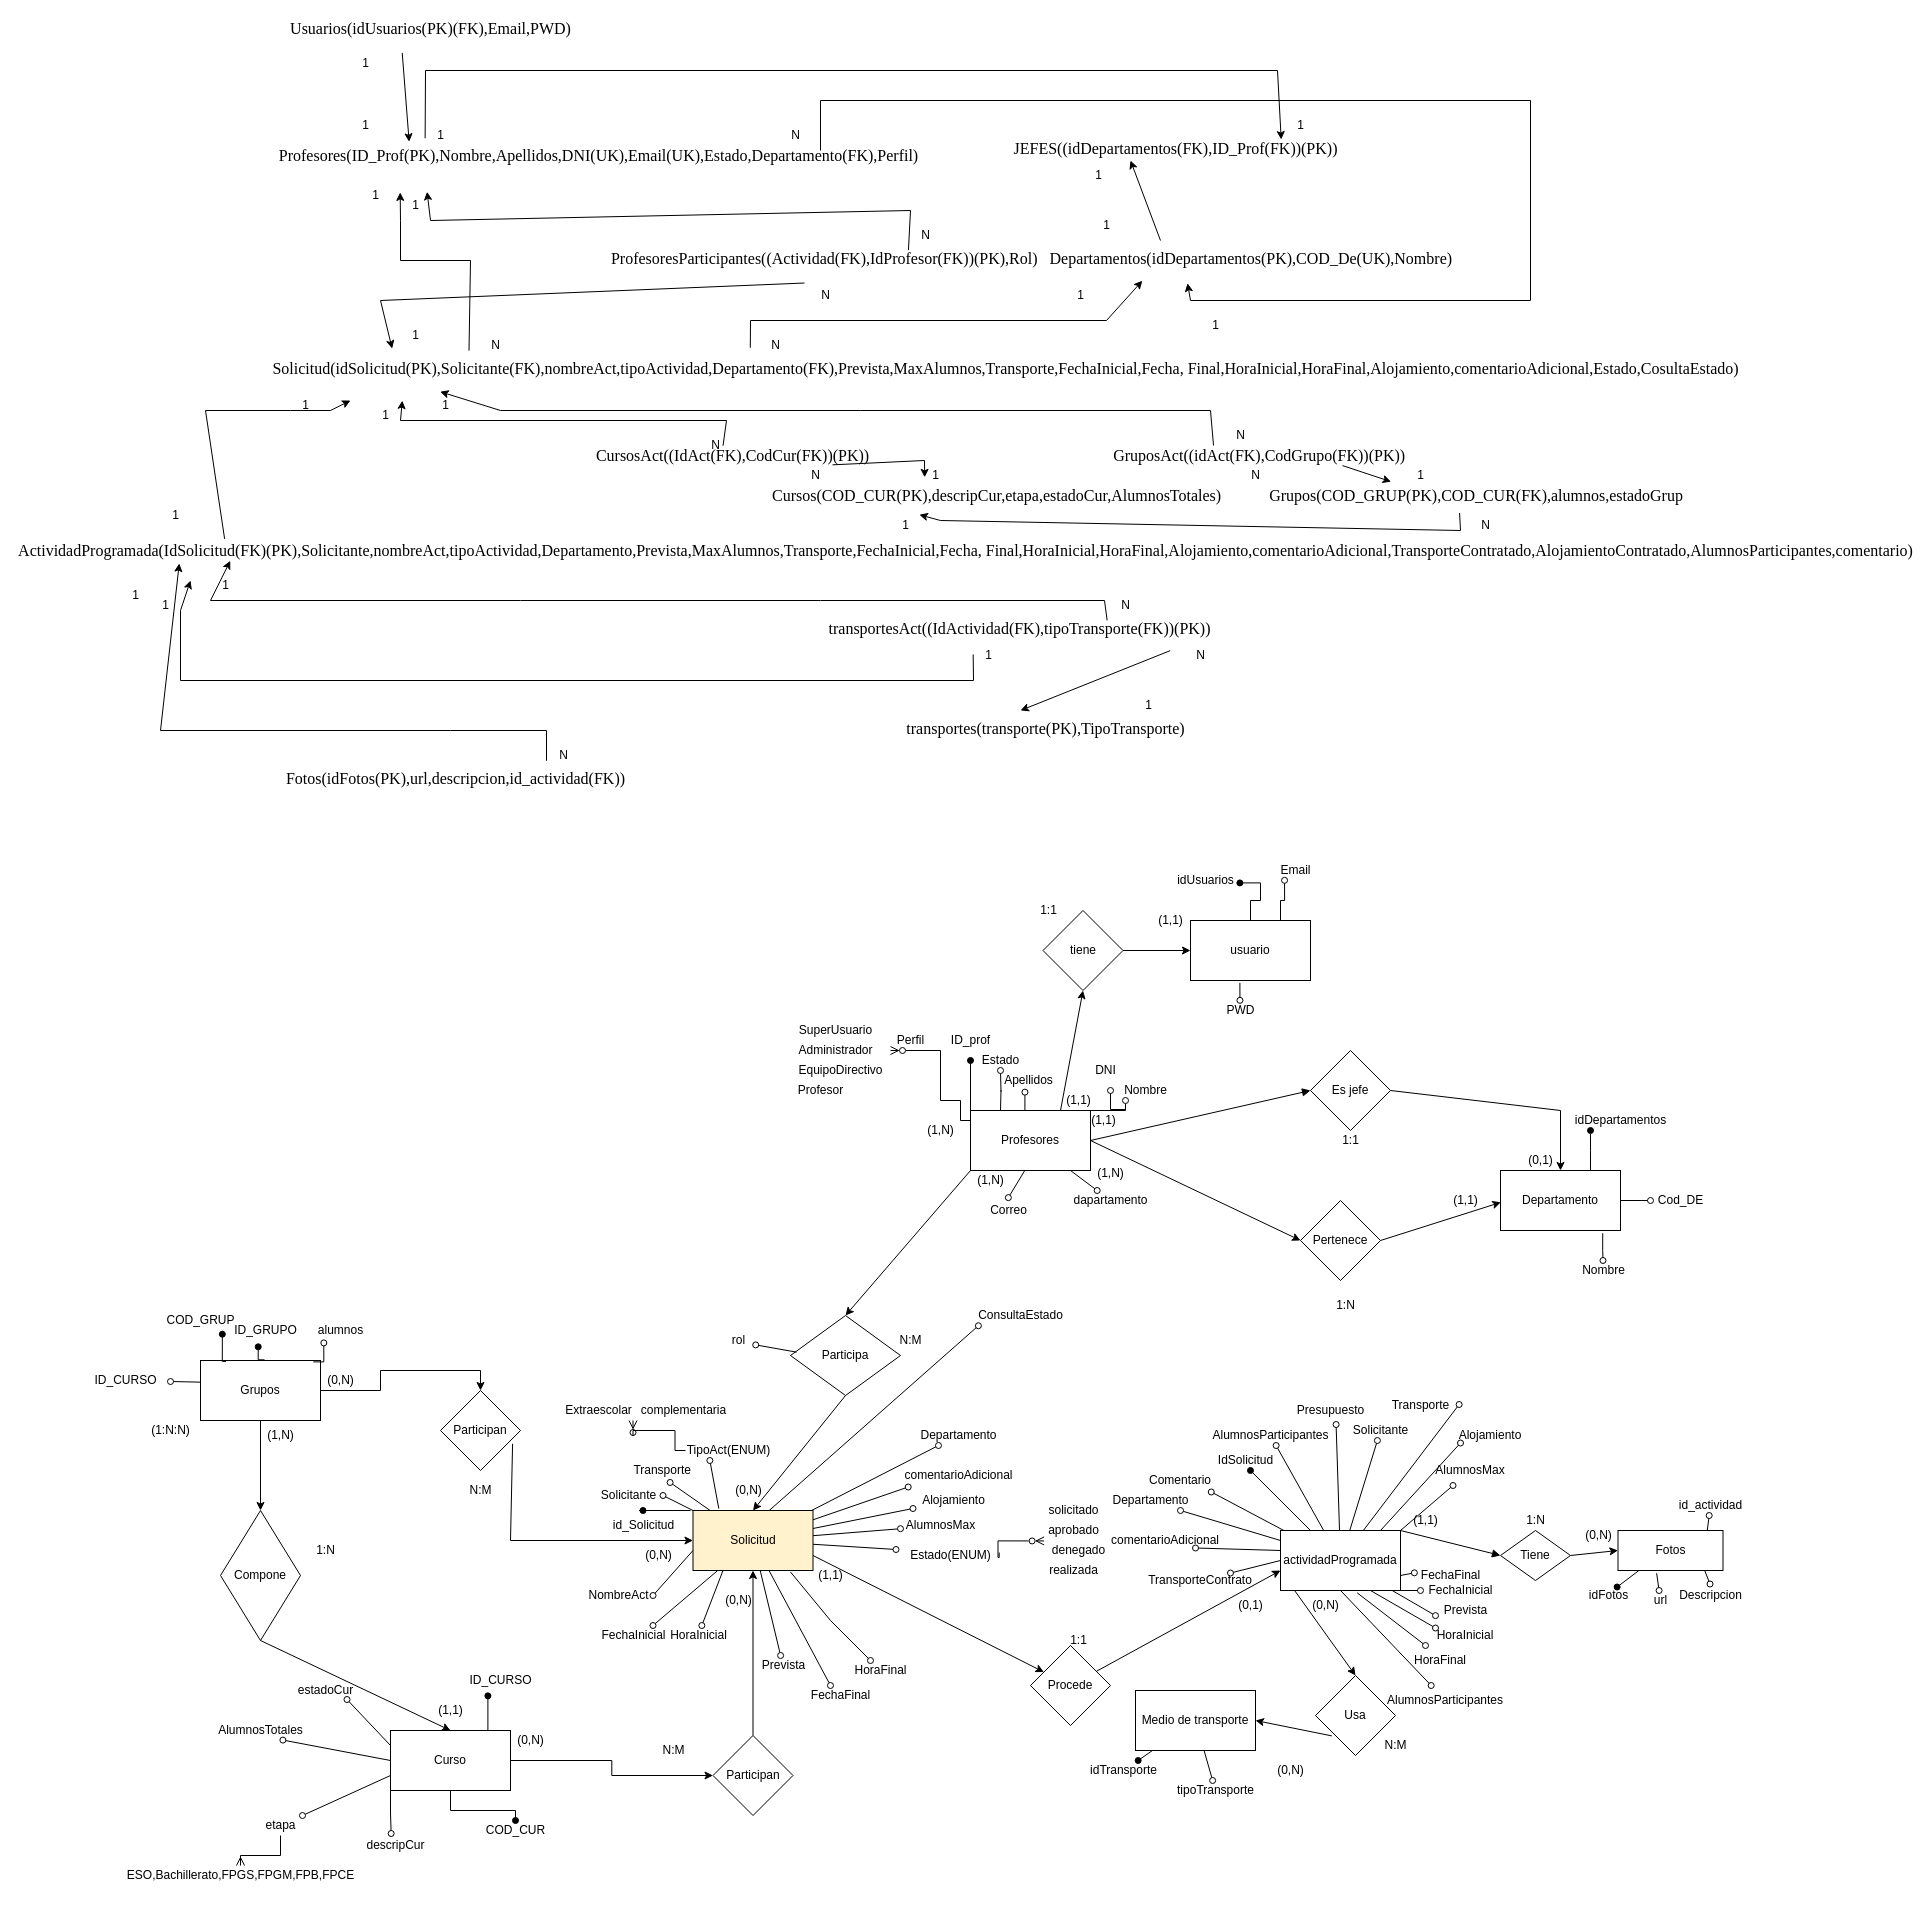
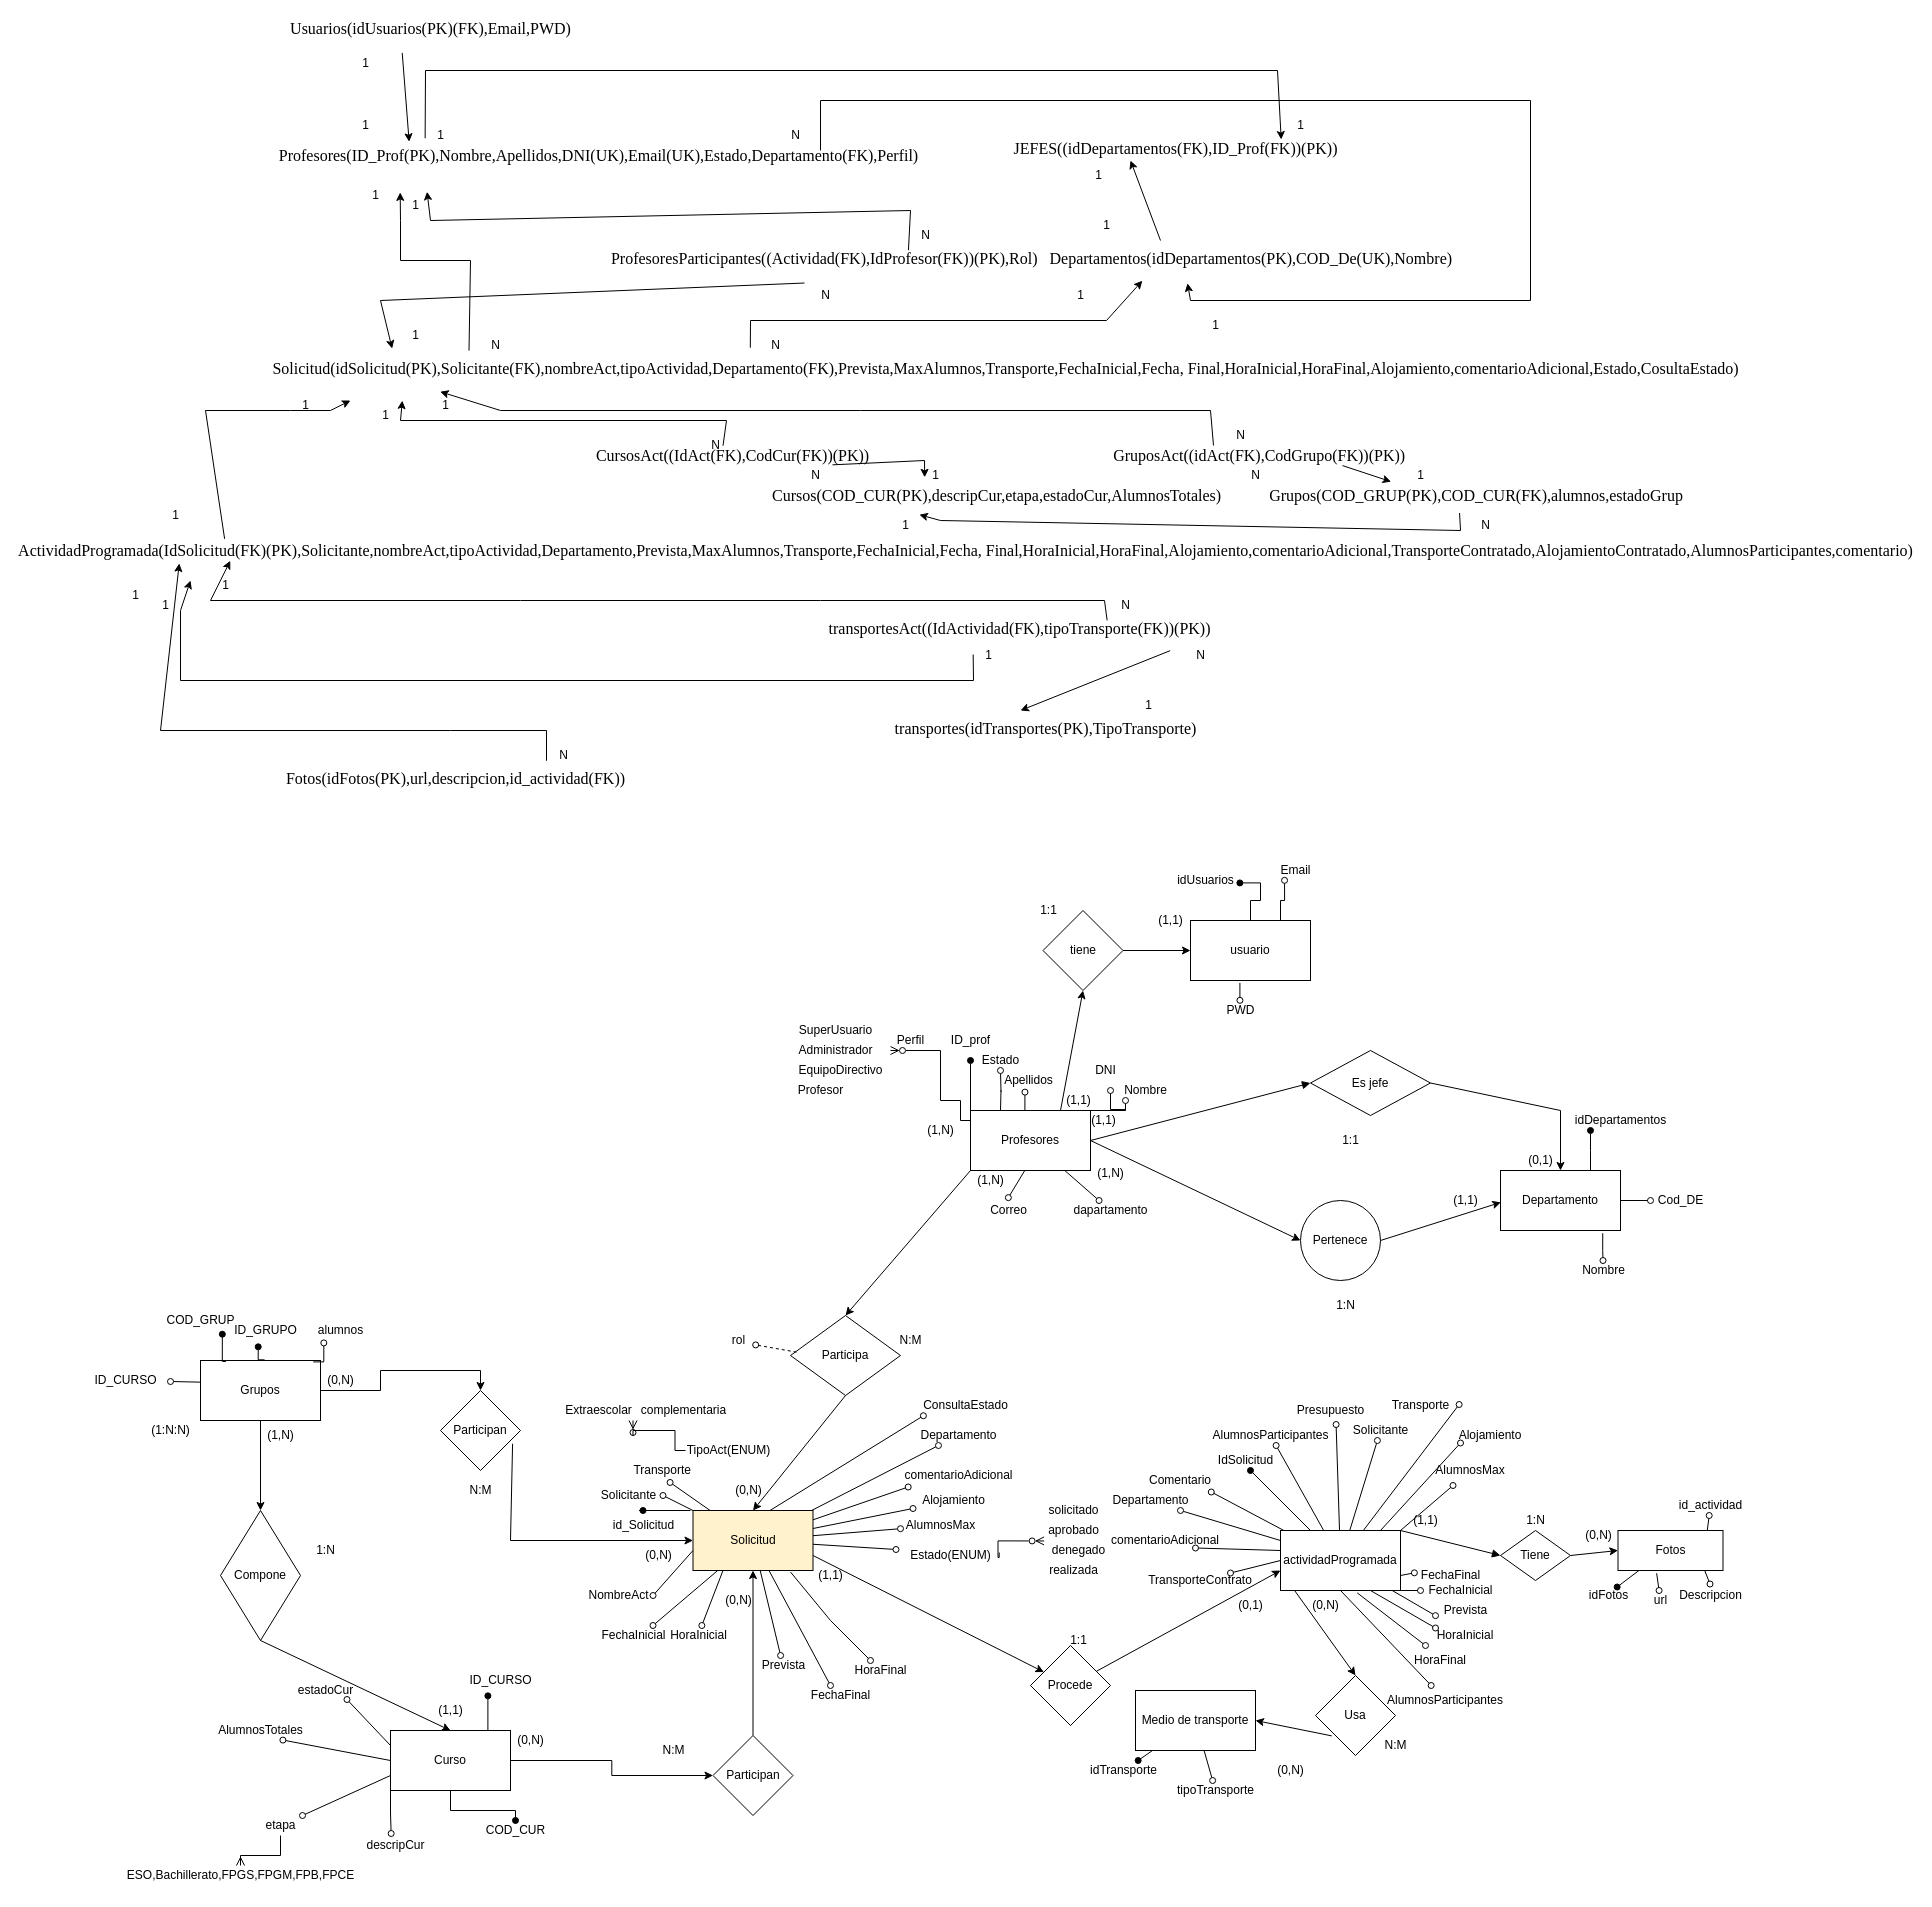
(836, 736) -> (836, 736)
(1351, 1091) -> (1371, 1083)
(1111, 1201) -> (1111, 1211)
(1341, 1241) -> (1341, 1241)
(1021, 1316) -> (966, 1406)
(777, 1349) -> (777, 1349)
(715, 1487) -> none
